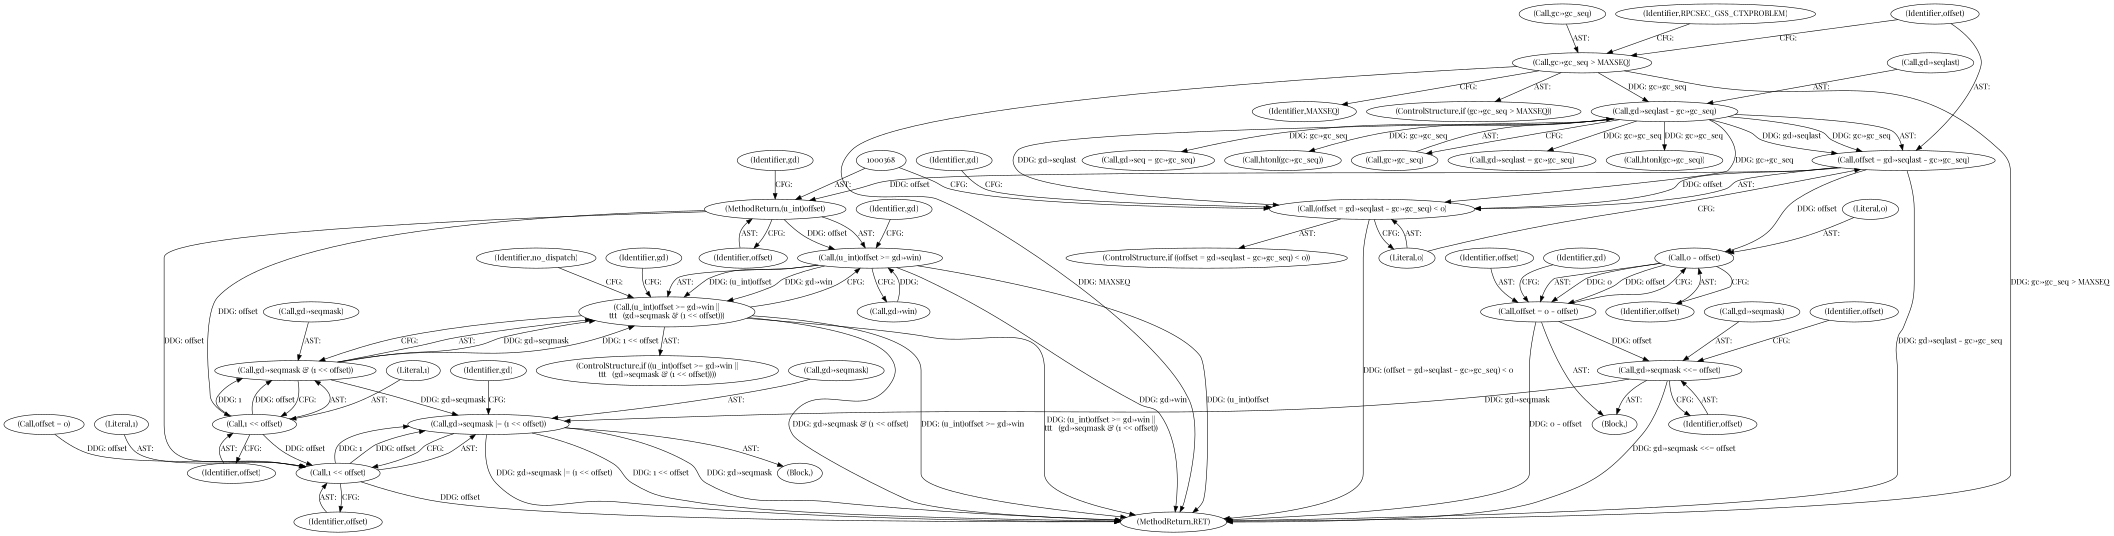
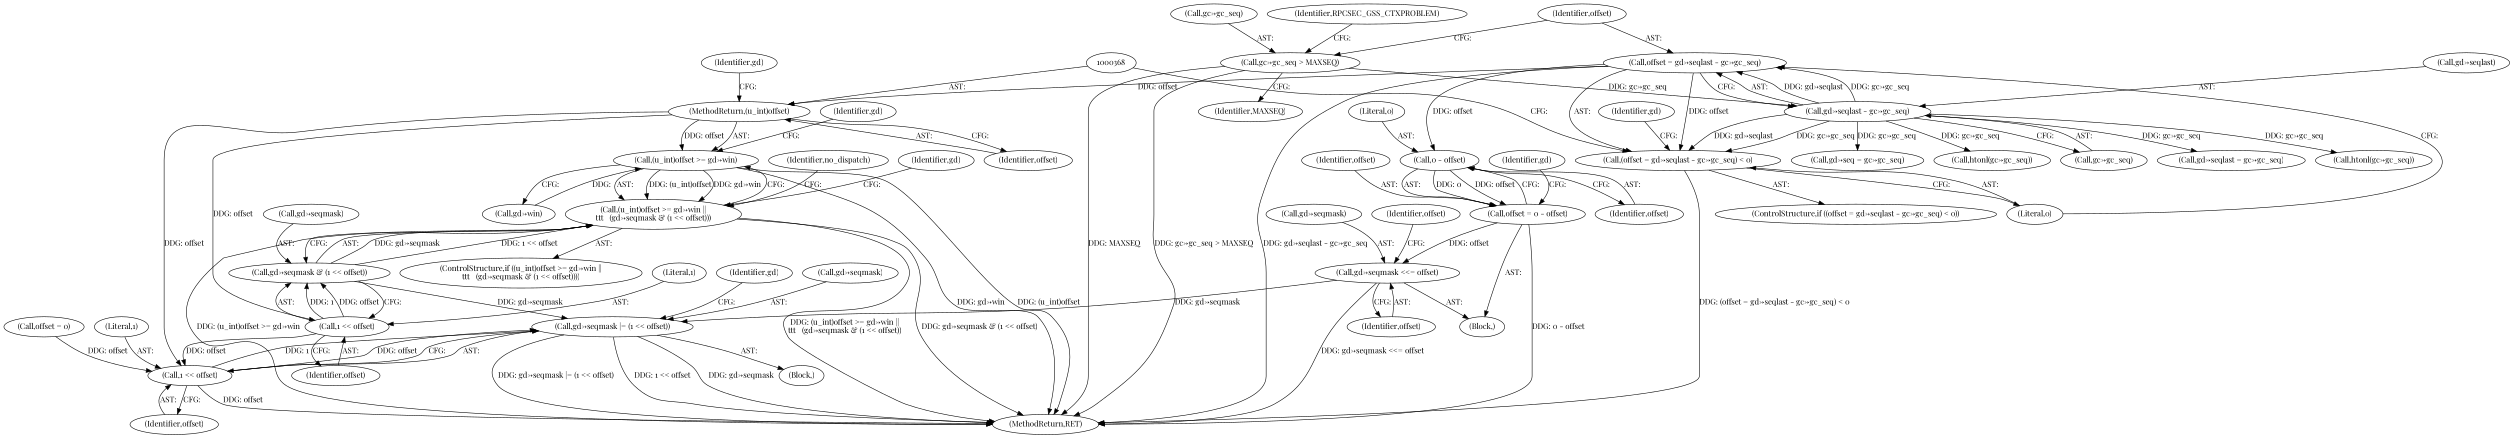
none -> (1733, 97)
(1474, 112) -> none
